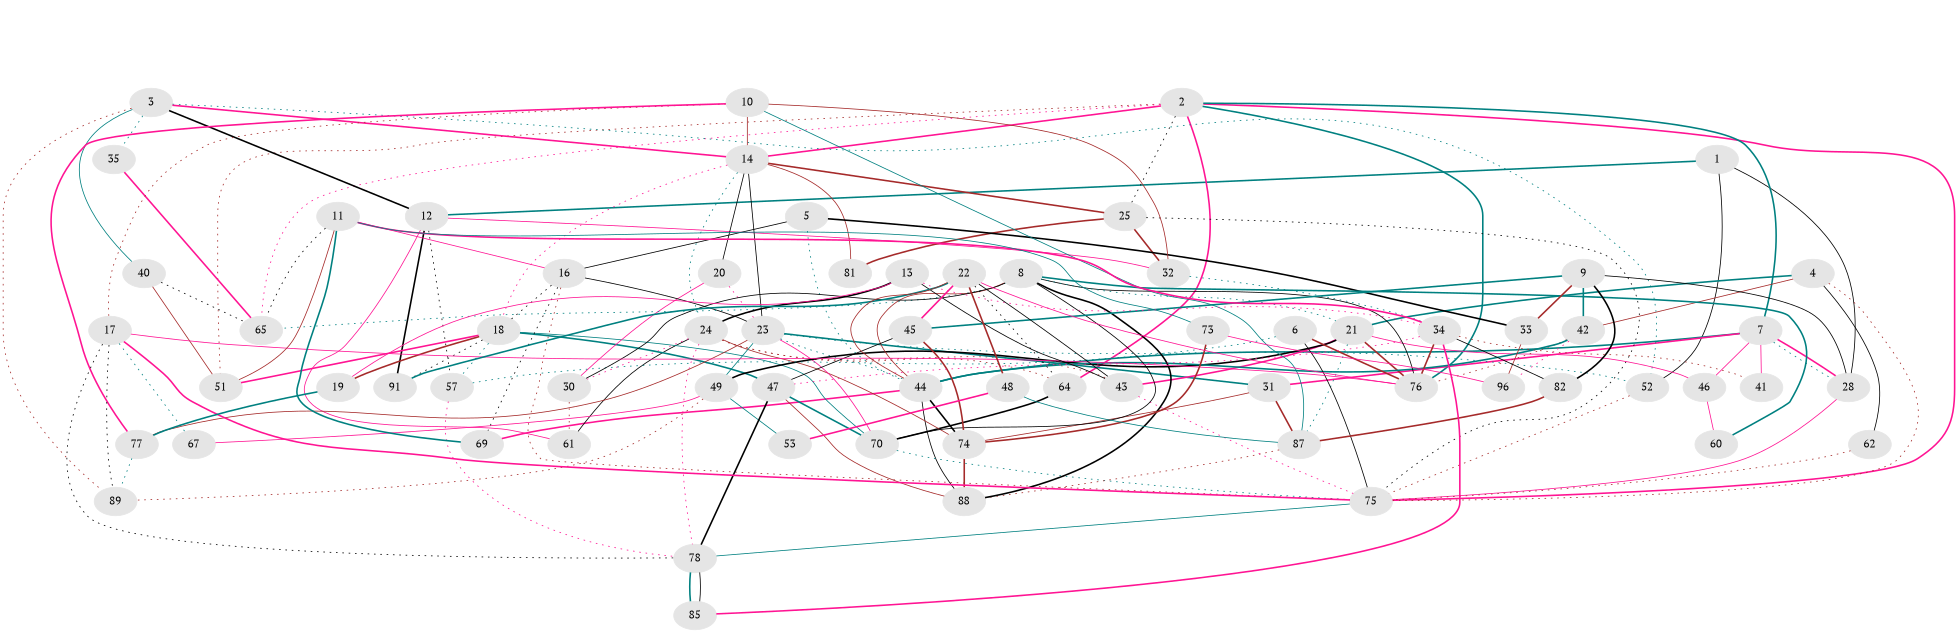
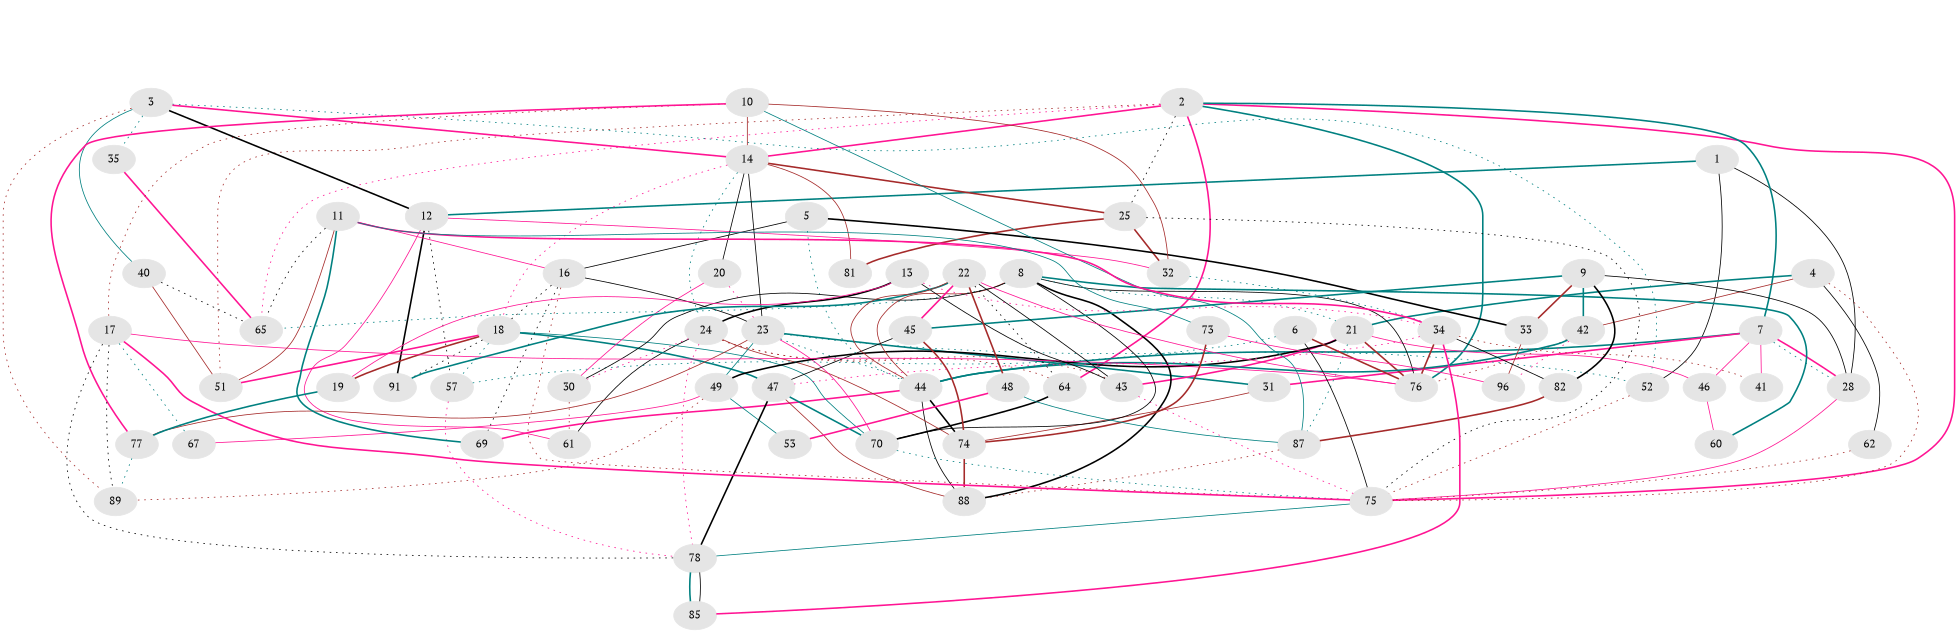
(1284, 416) -> none
